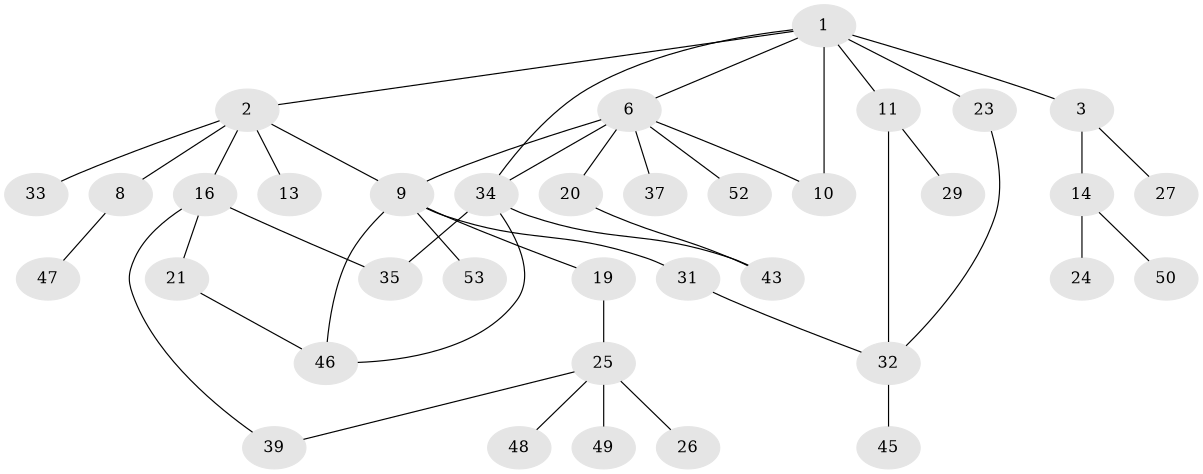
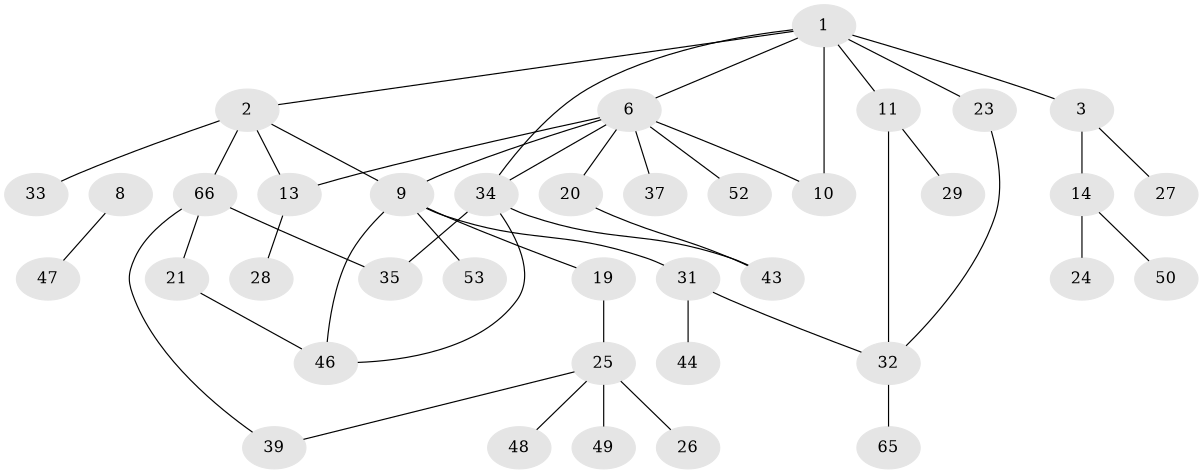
none -> (458, 149)
(184, 152) -> none
(205, 195) -> (205, 195)
none -> (261, 279)
none -> (688, 363)
(889, 448) -> (889, 448)
